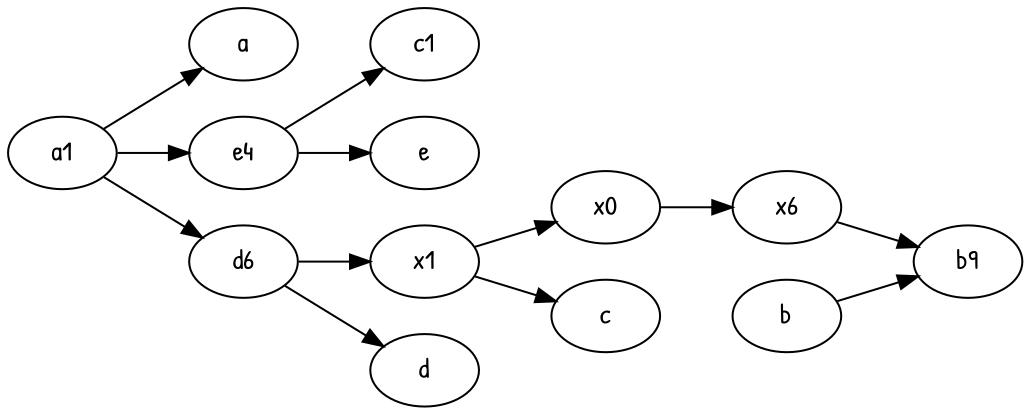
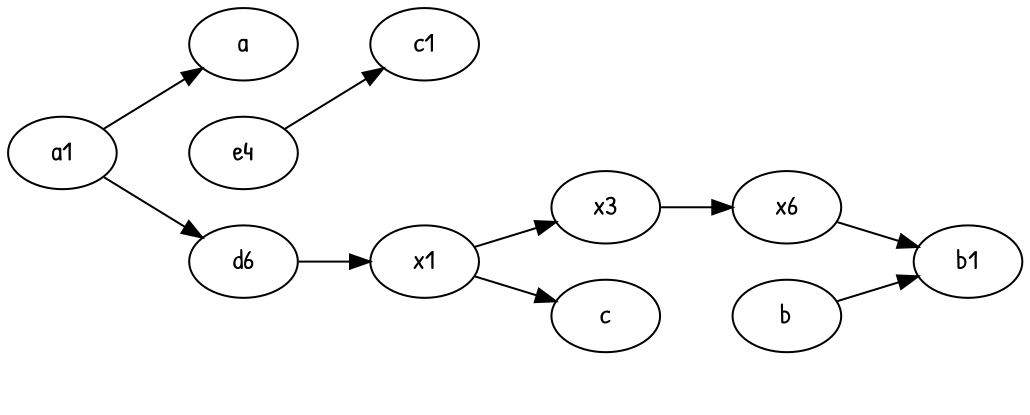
(143, 153) -> none
(425, 153) -> none
(606, 207) -> (606, 207)
(968, 262) -> (968, 262)
(425, 370) -> none
